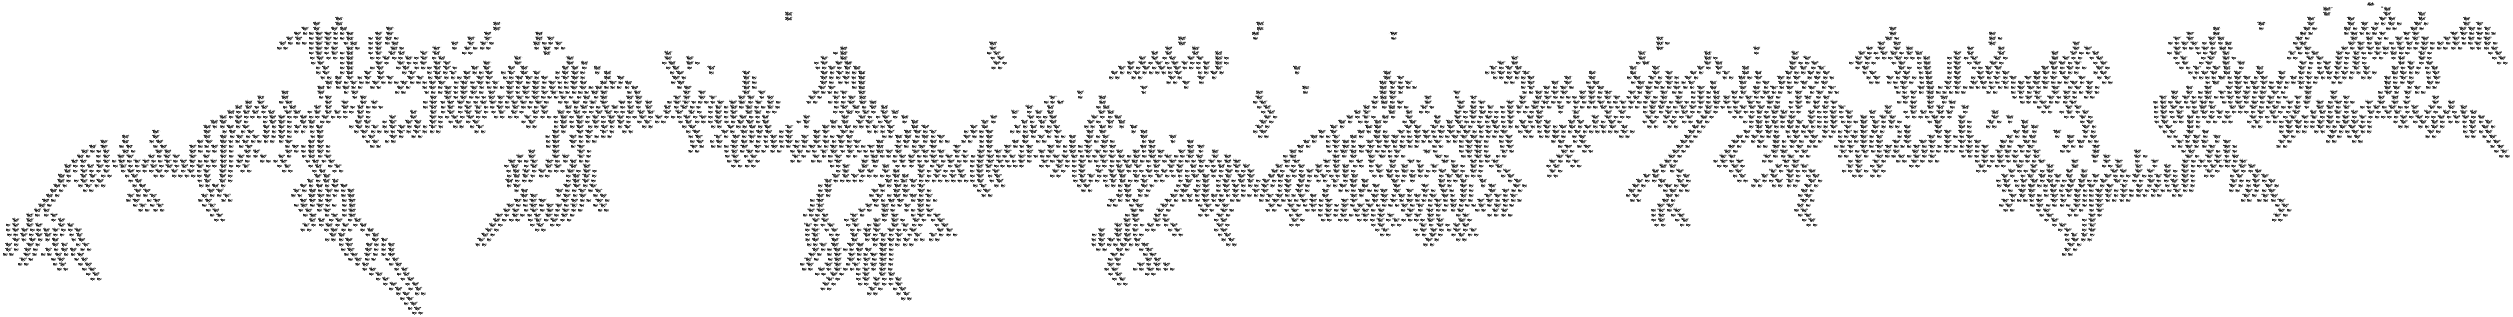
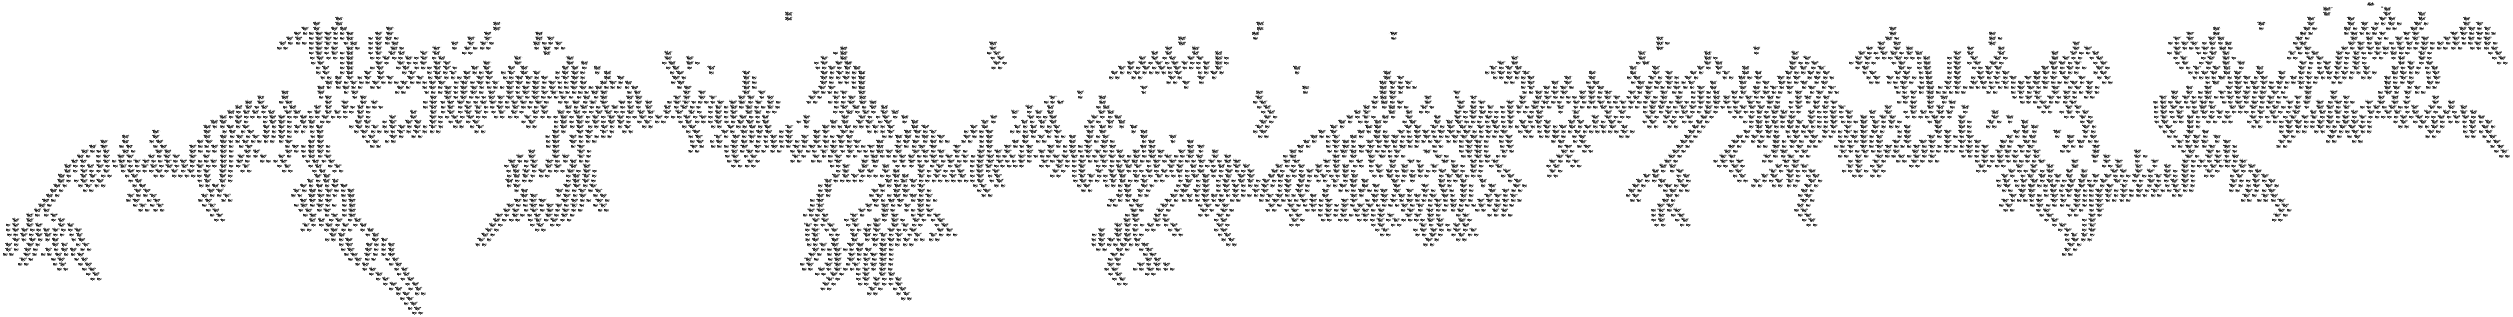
(1966, 58) -> none
